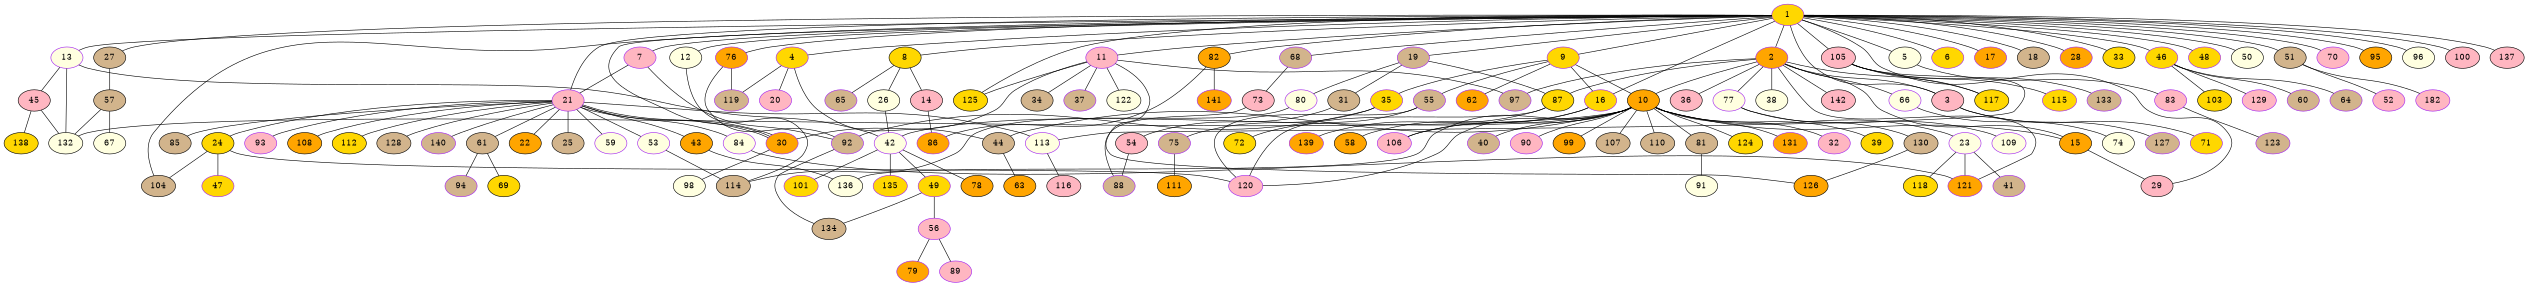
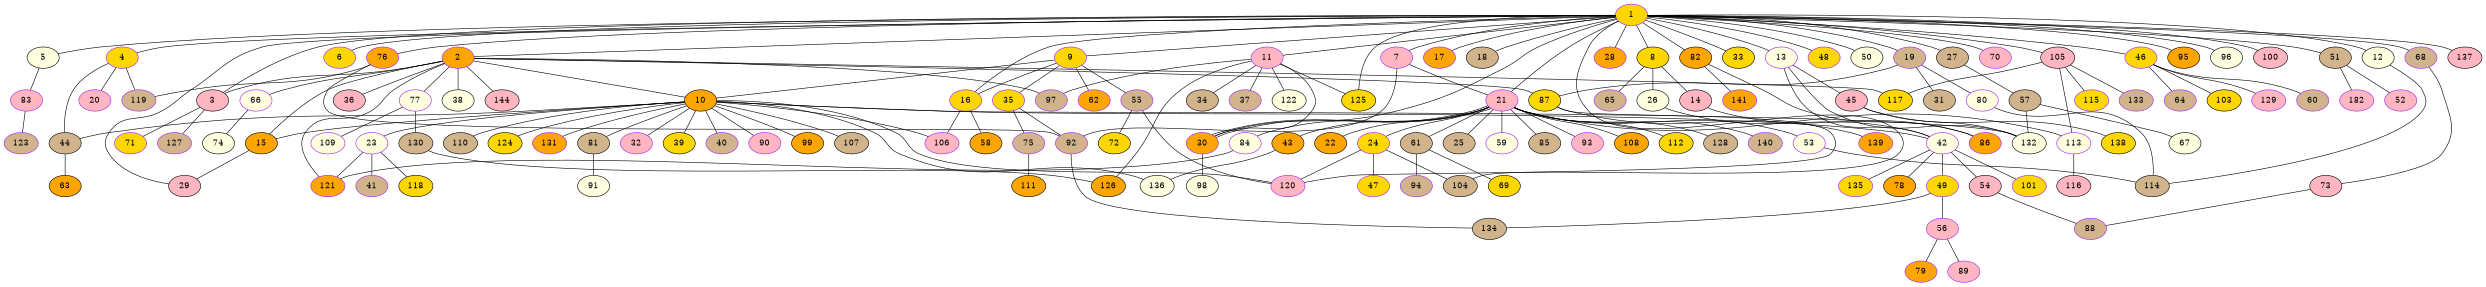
(1838, 100) -> (502, 100)
(1238, 122) -> (1960, 161)
(218, 143) -> (1374, 143)
